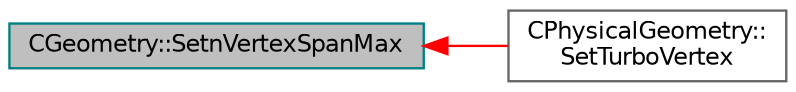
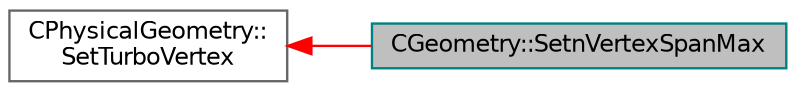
(478, 46) -> (342, 46)
